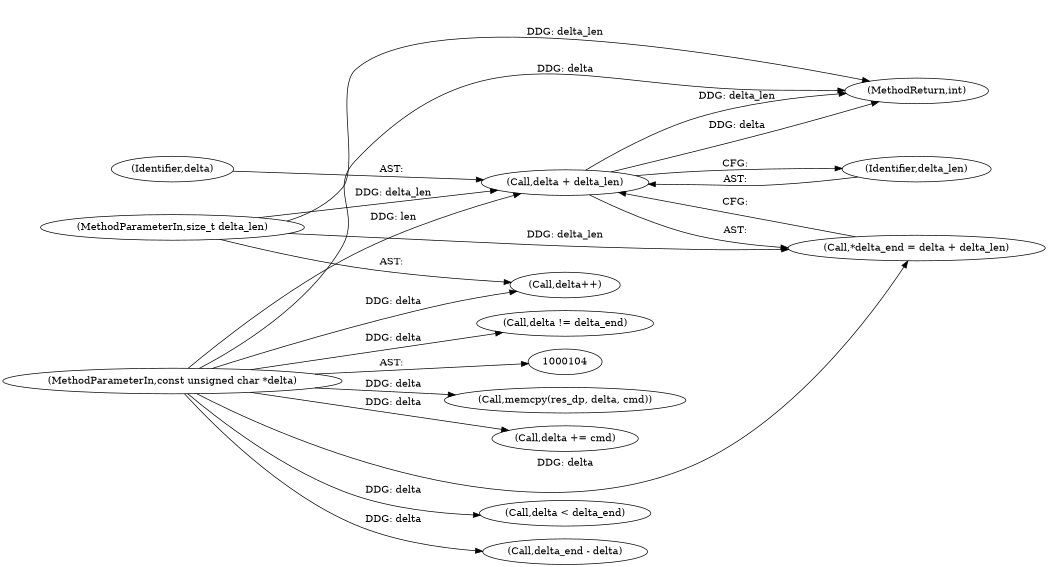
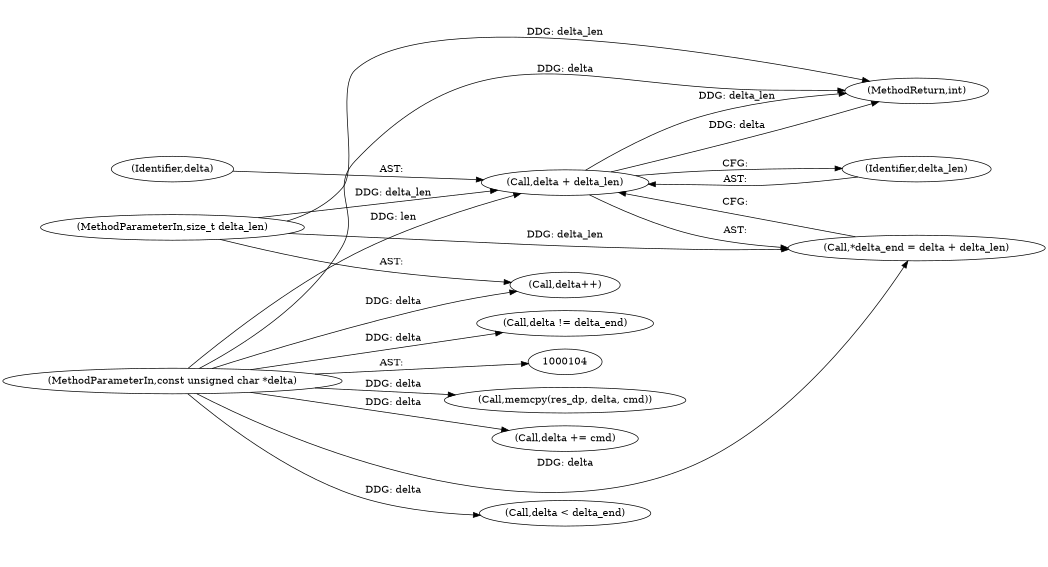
(565, 552) -> none
